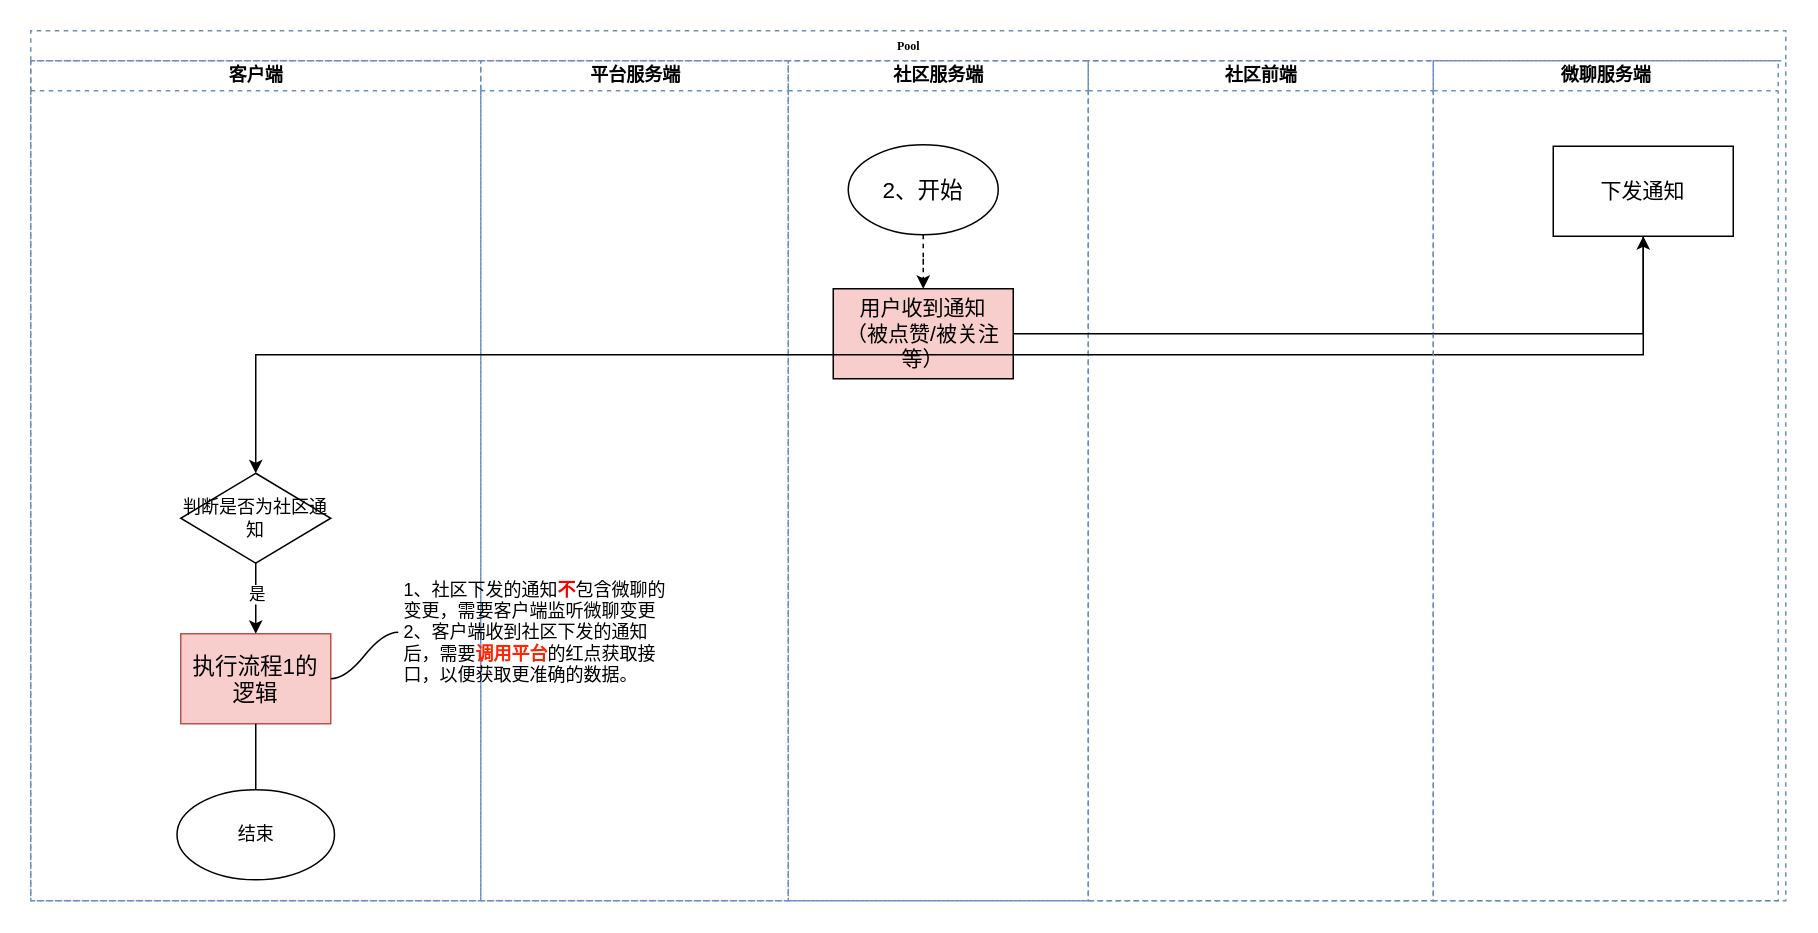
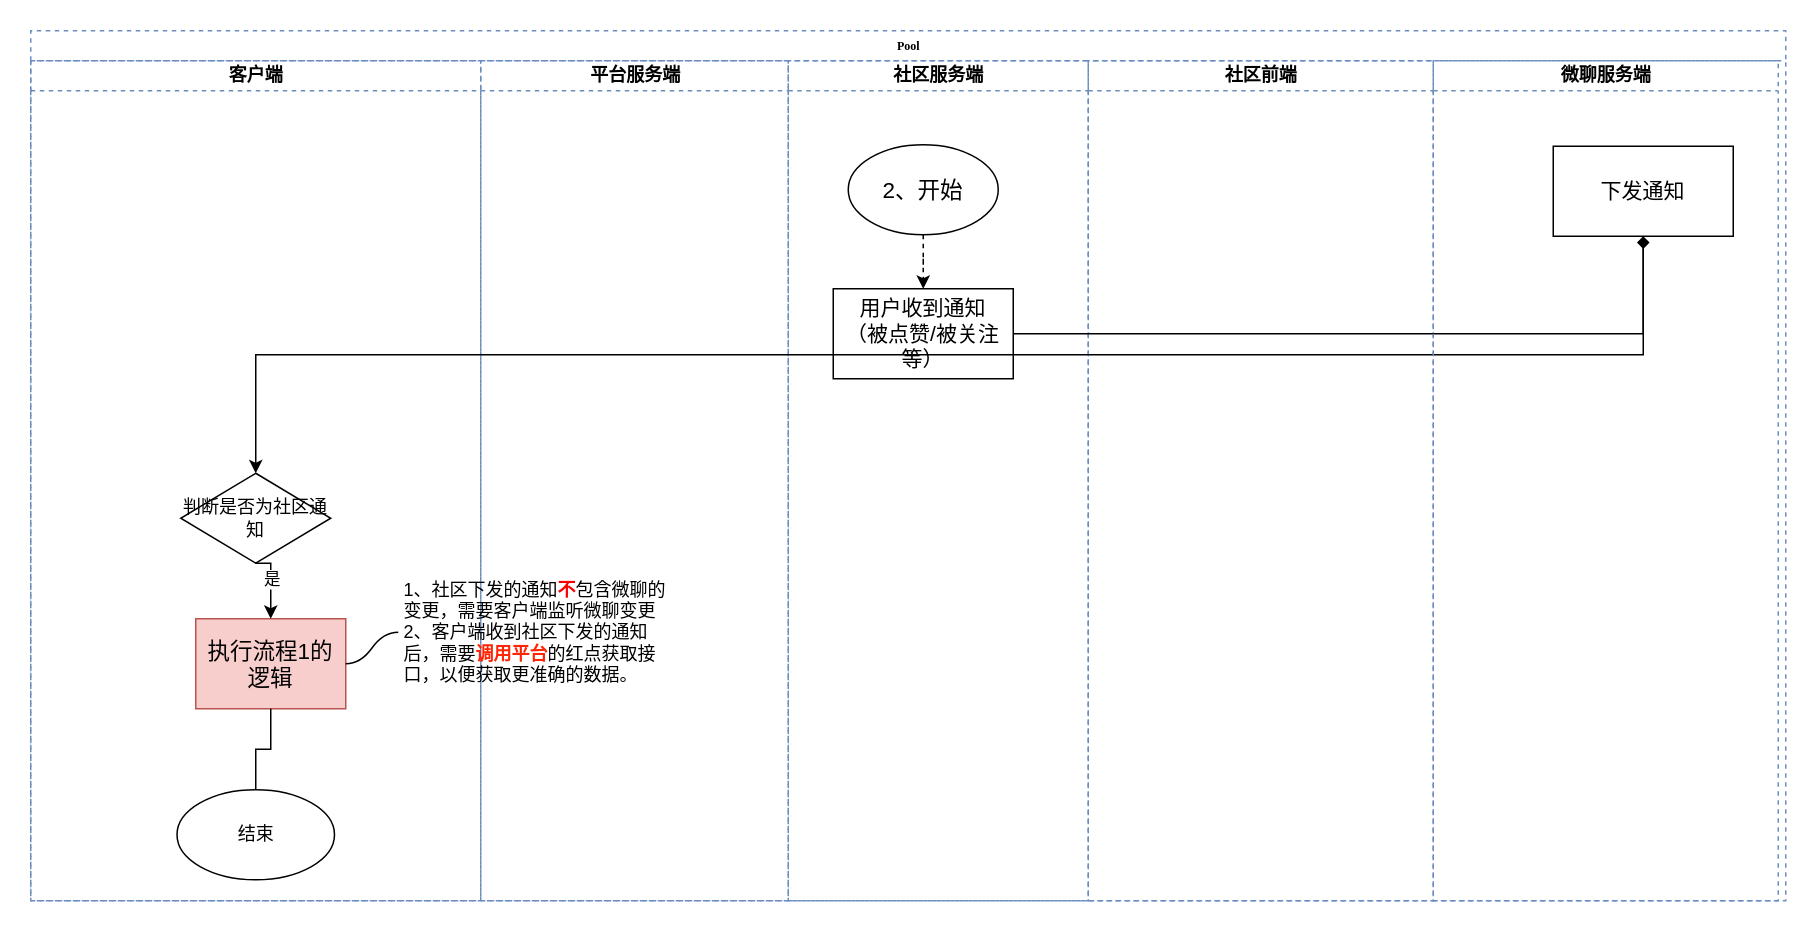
(923, 334) -> (923, 334)
(1013, 334) -> (1013, 334)
(256, 679) -> (271, 664)
